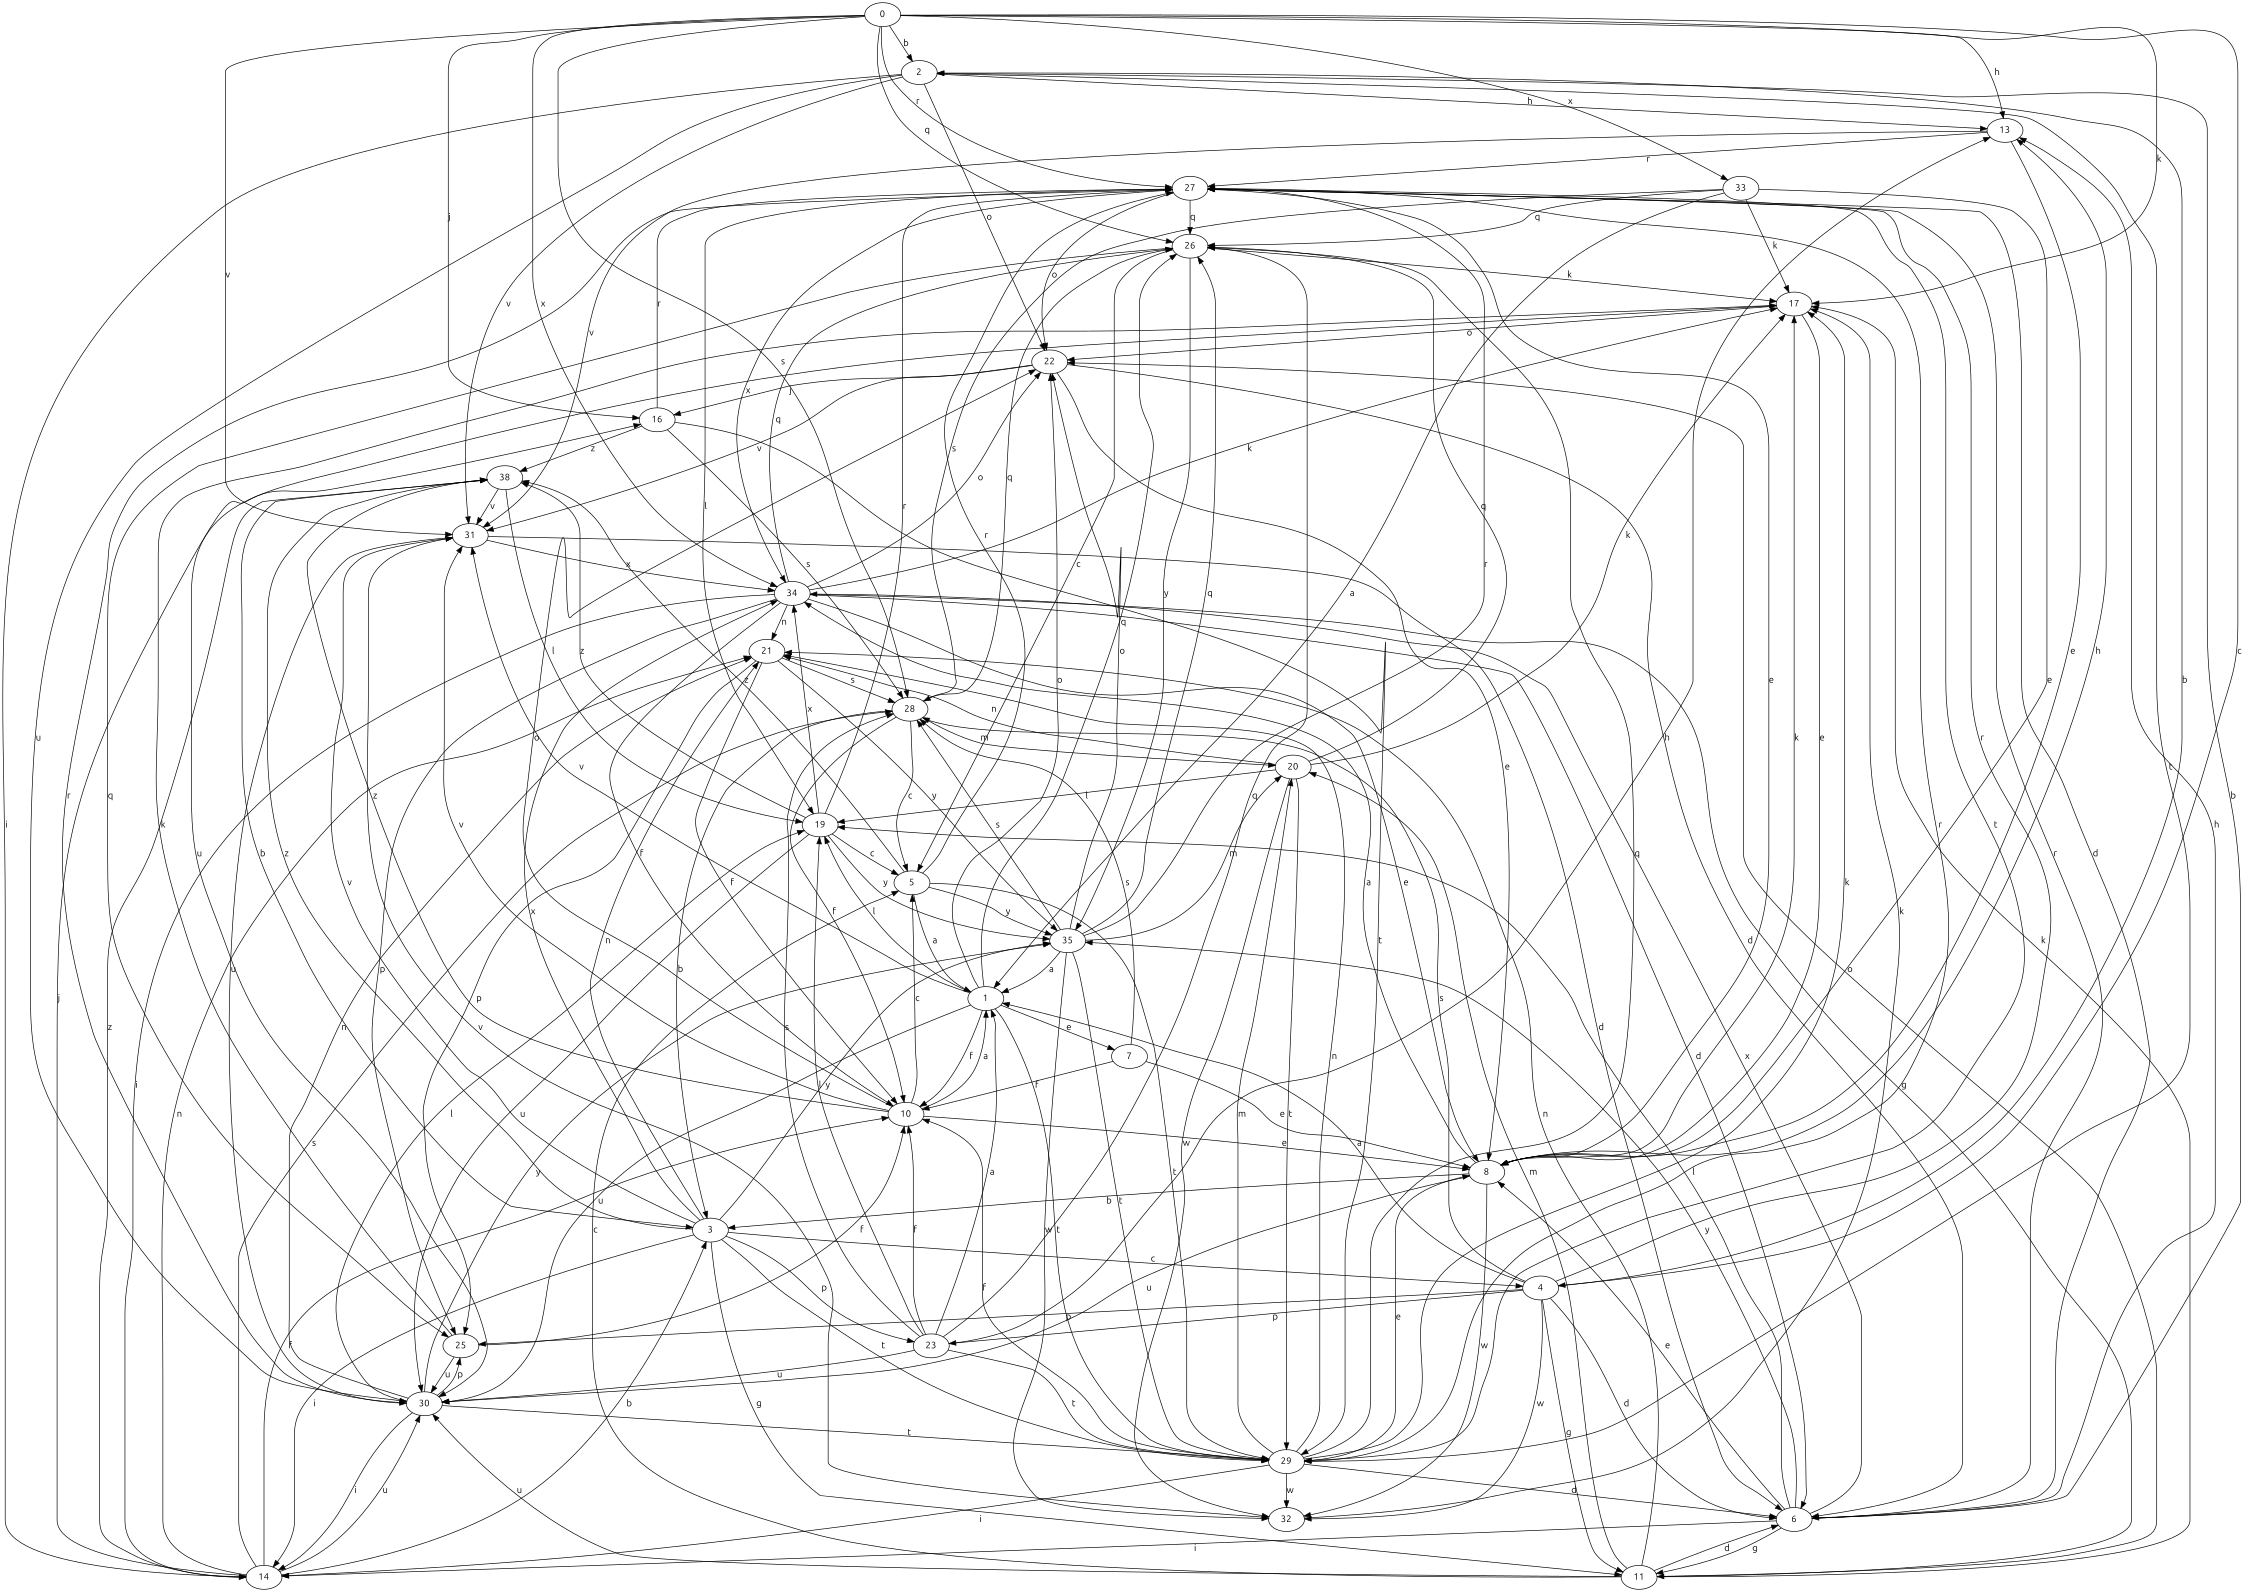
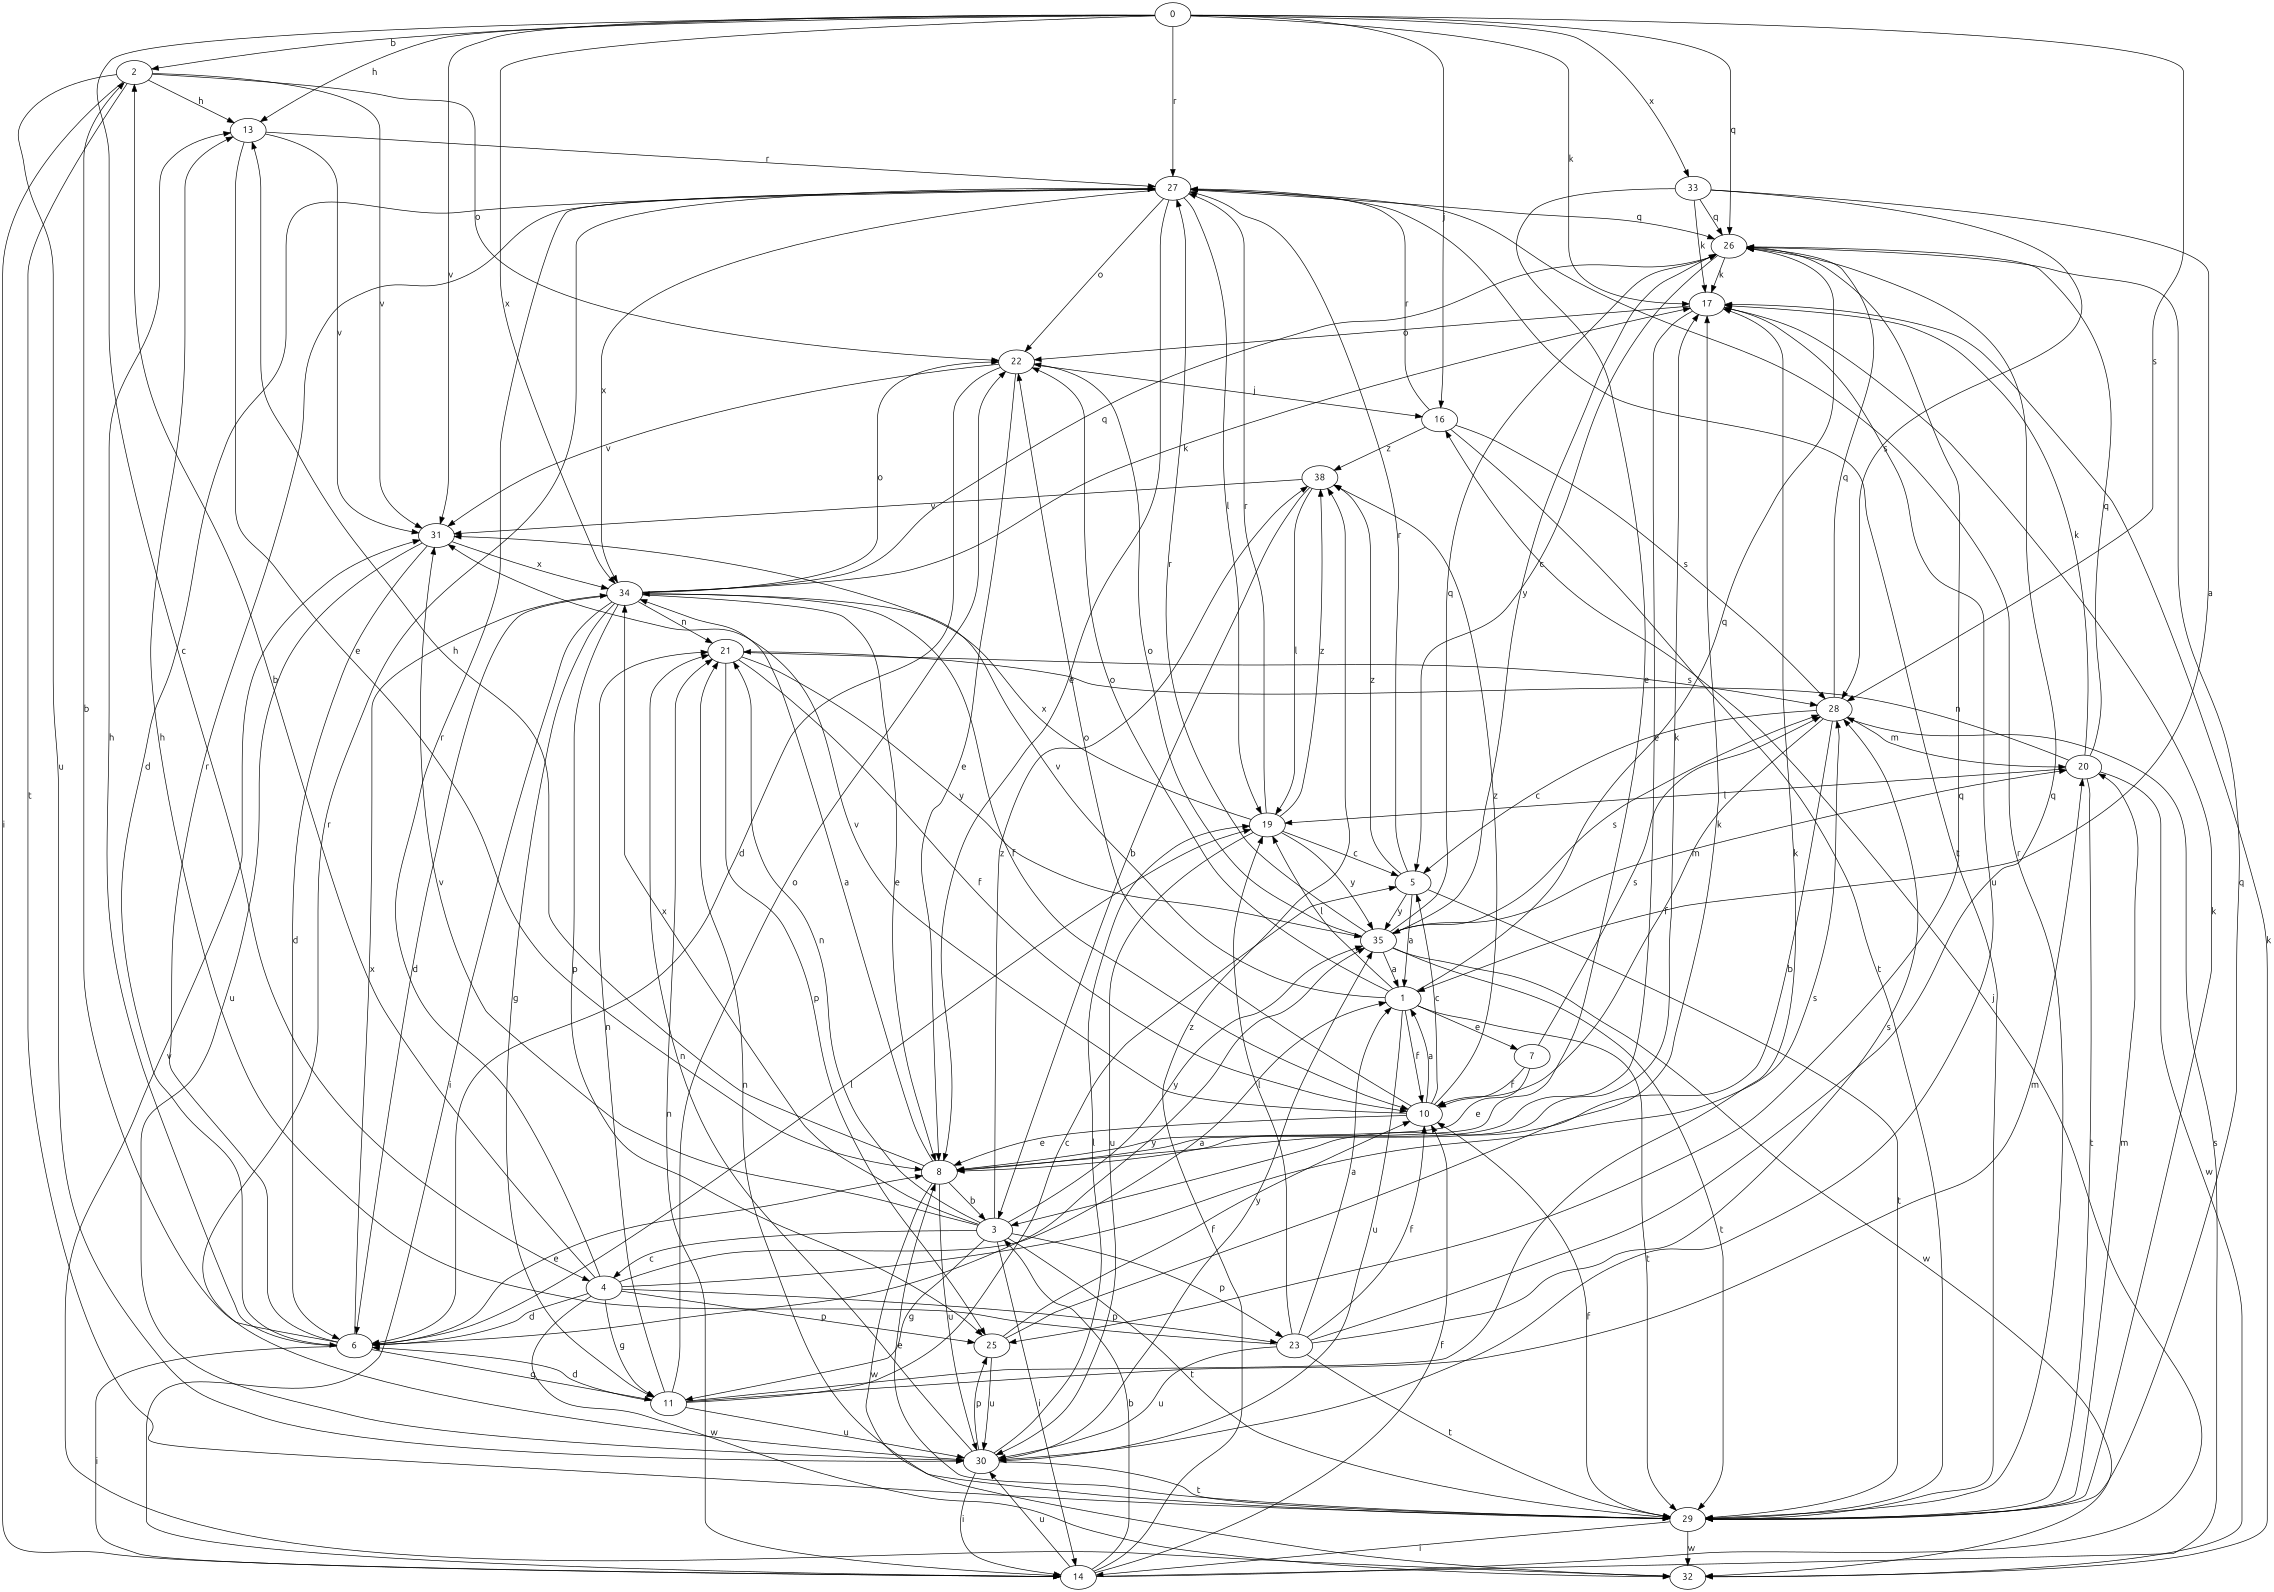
(1549, 1491) -> none
